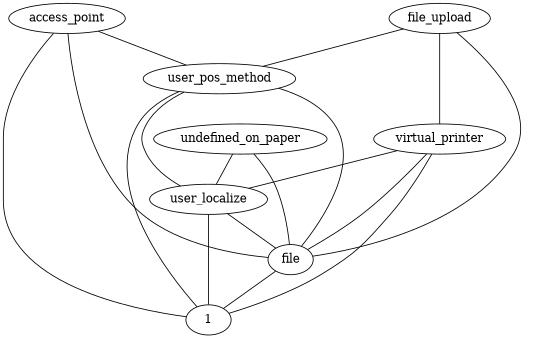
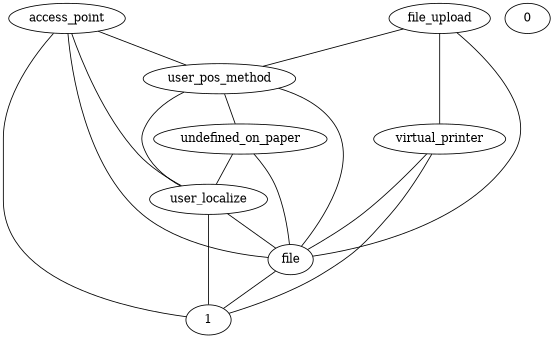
none -> (528, 18)
(323, 169) -> (113, 120)
(131, 191) -> (230, 109)
